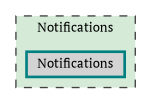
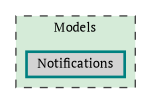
(76, 29) -> (76, 29)
